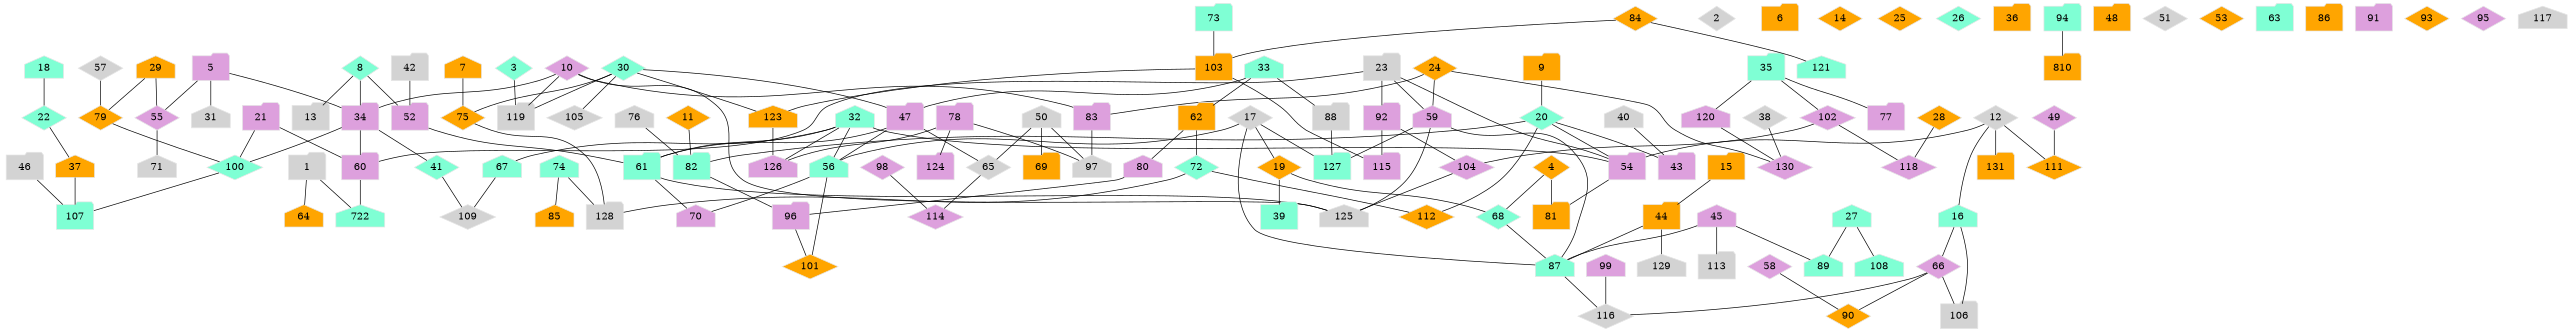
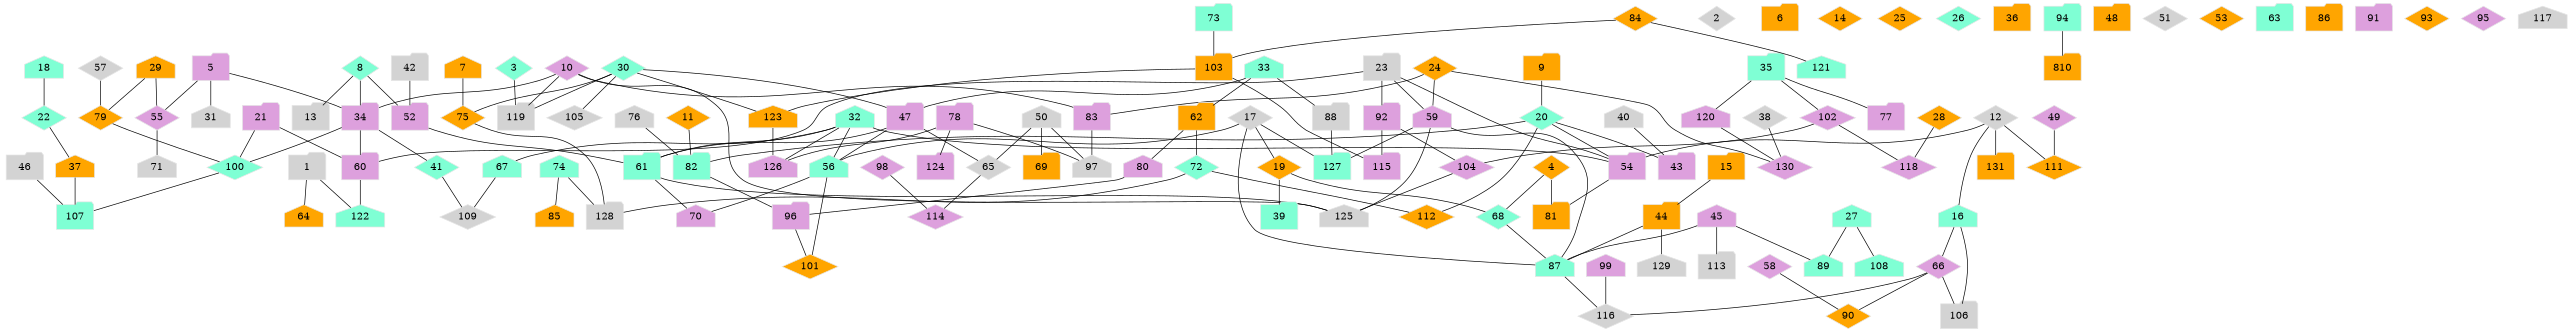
(360, 217) -> (360, 217)
